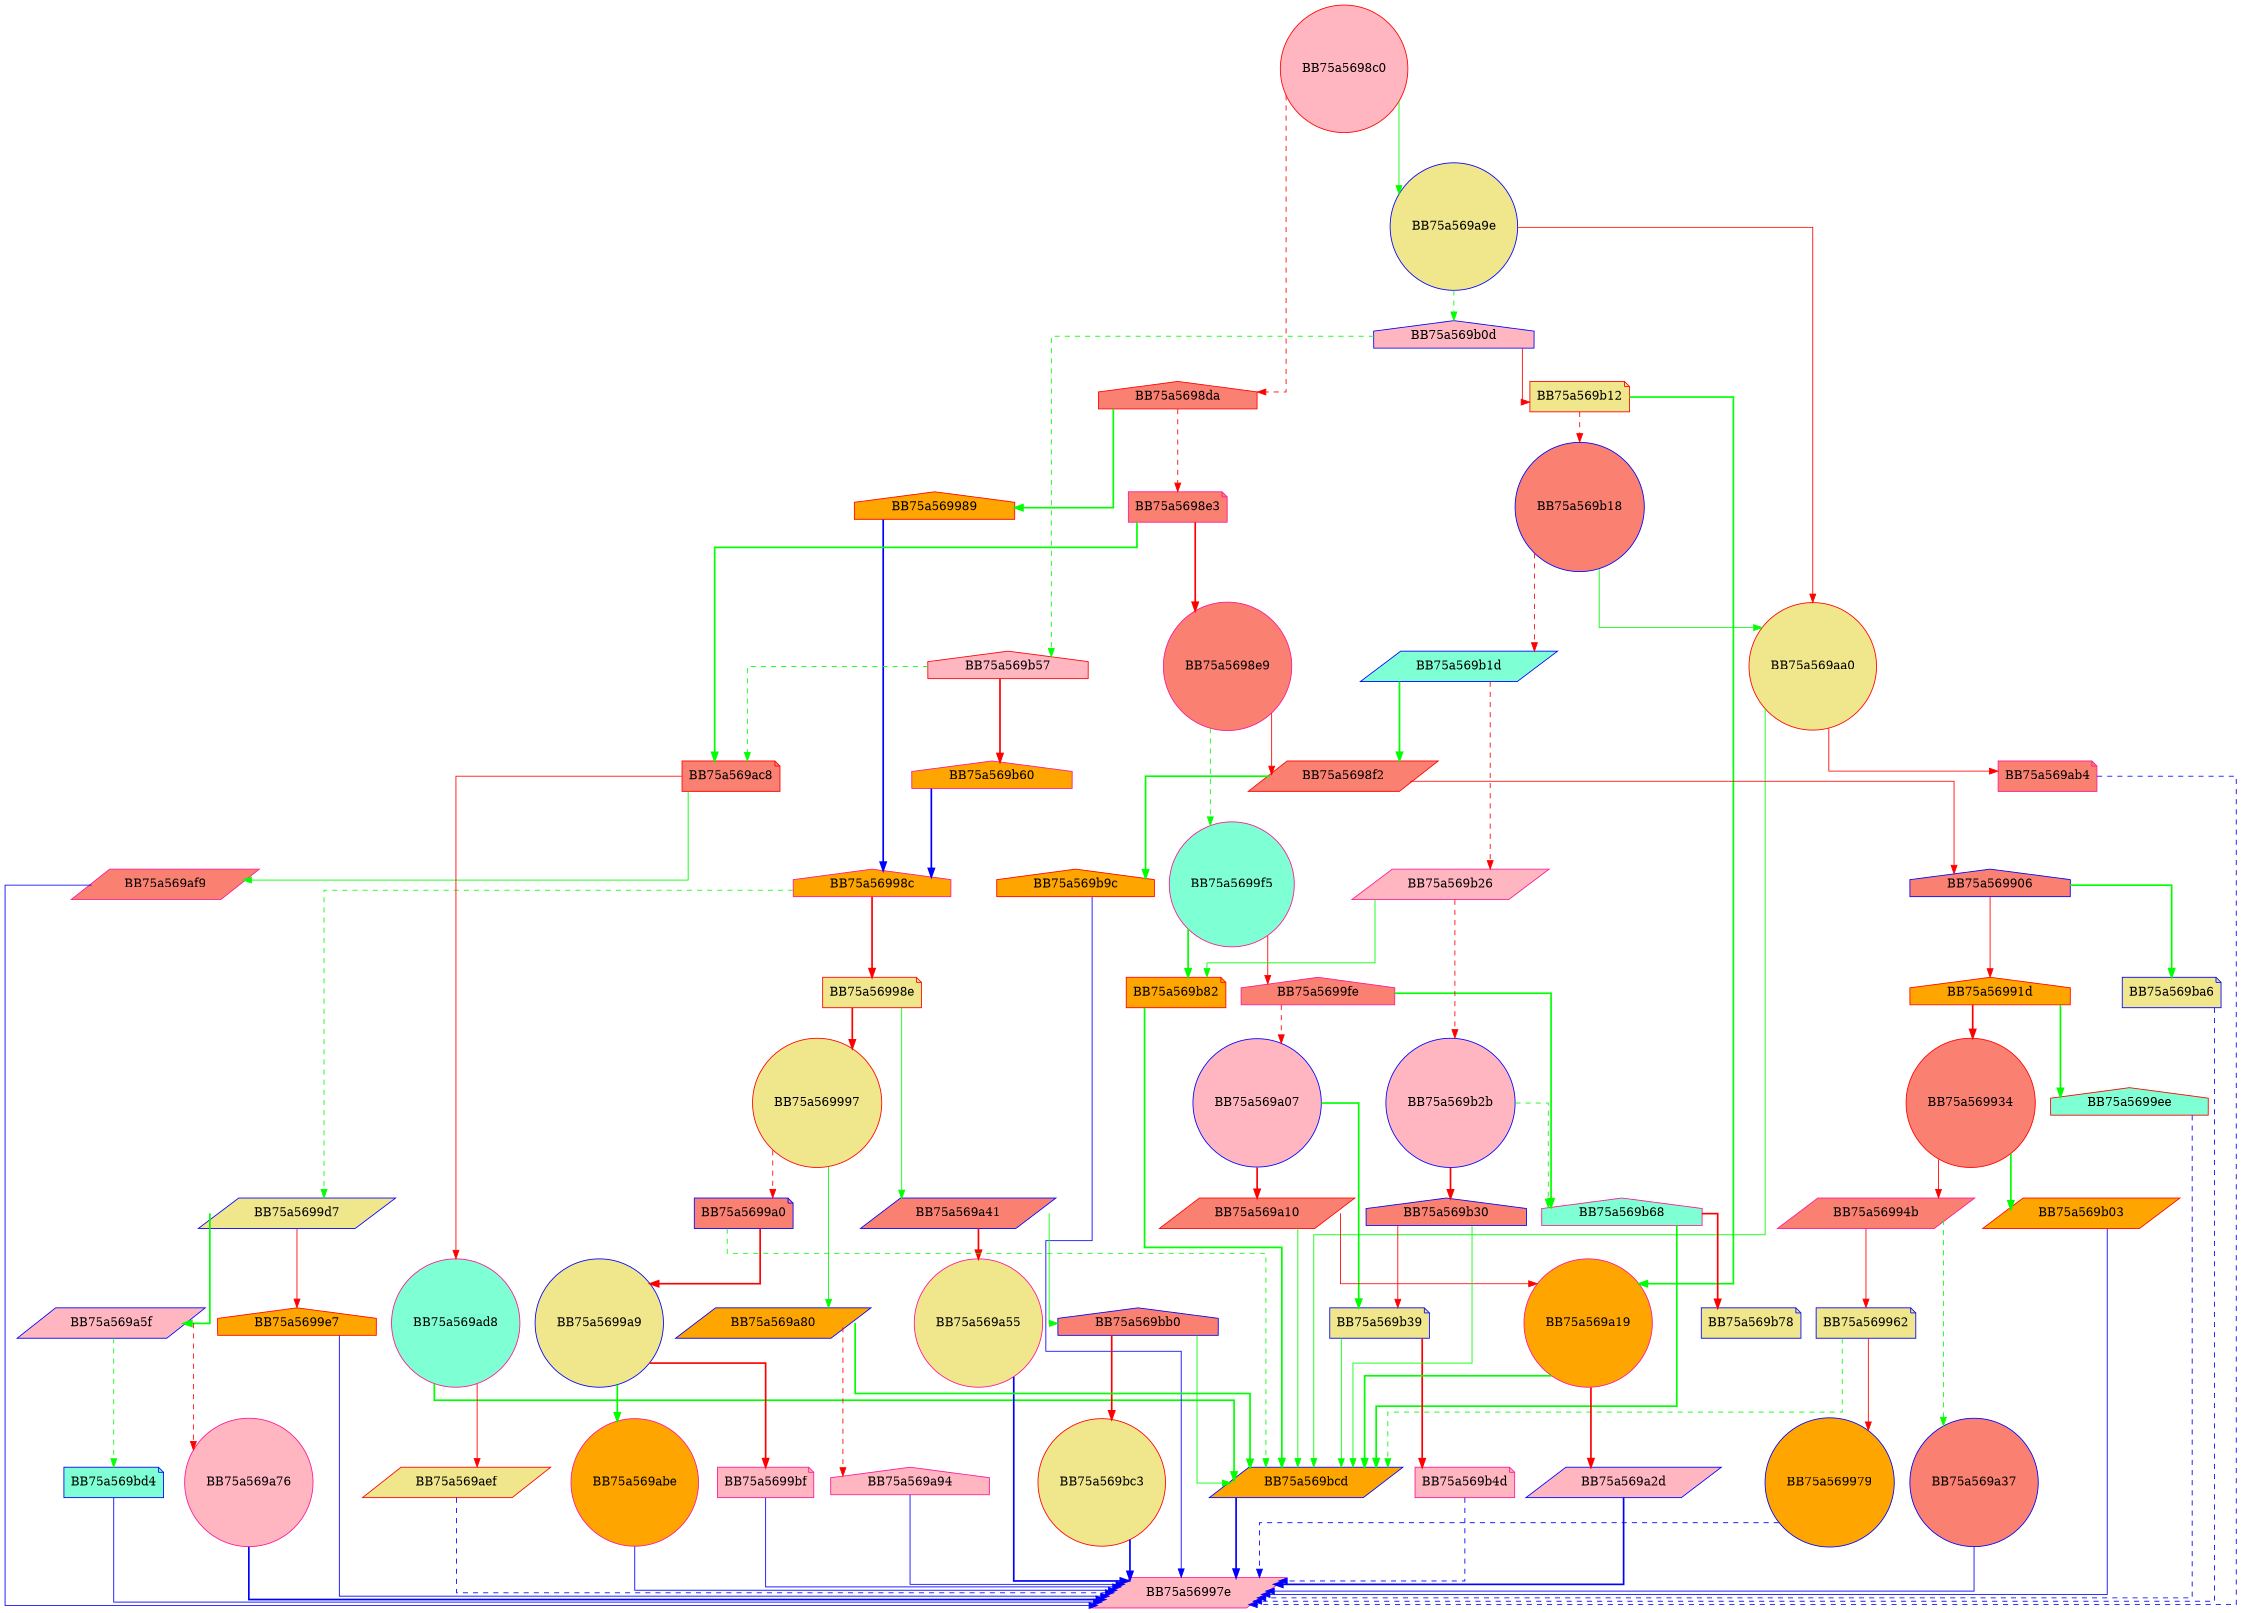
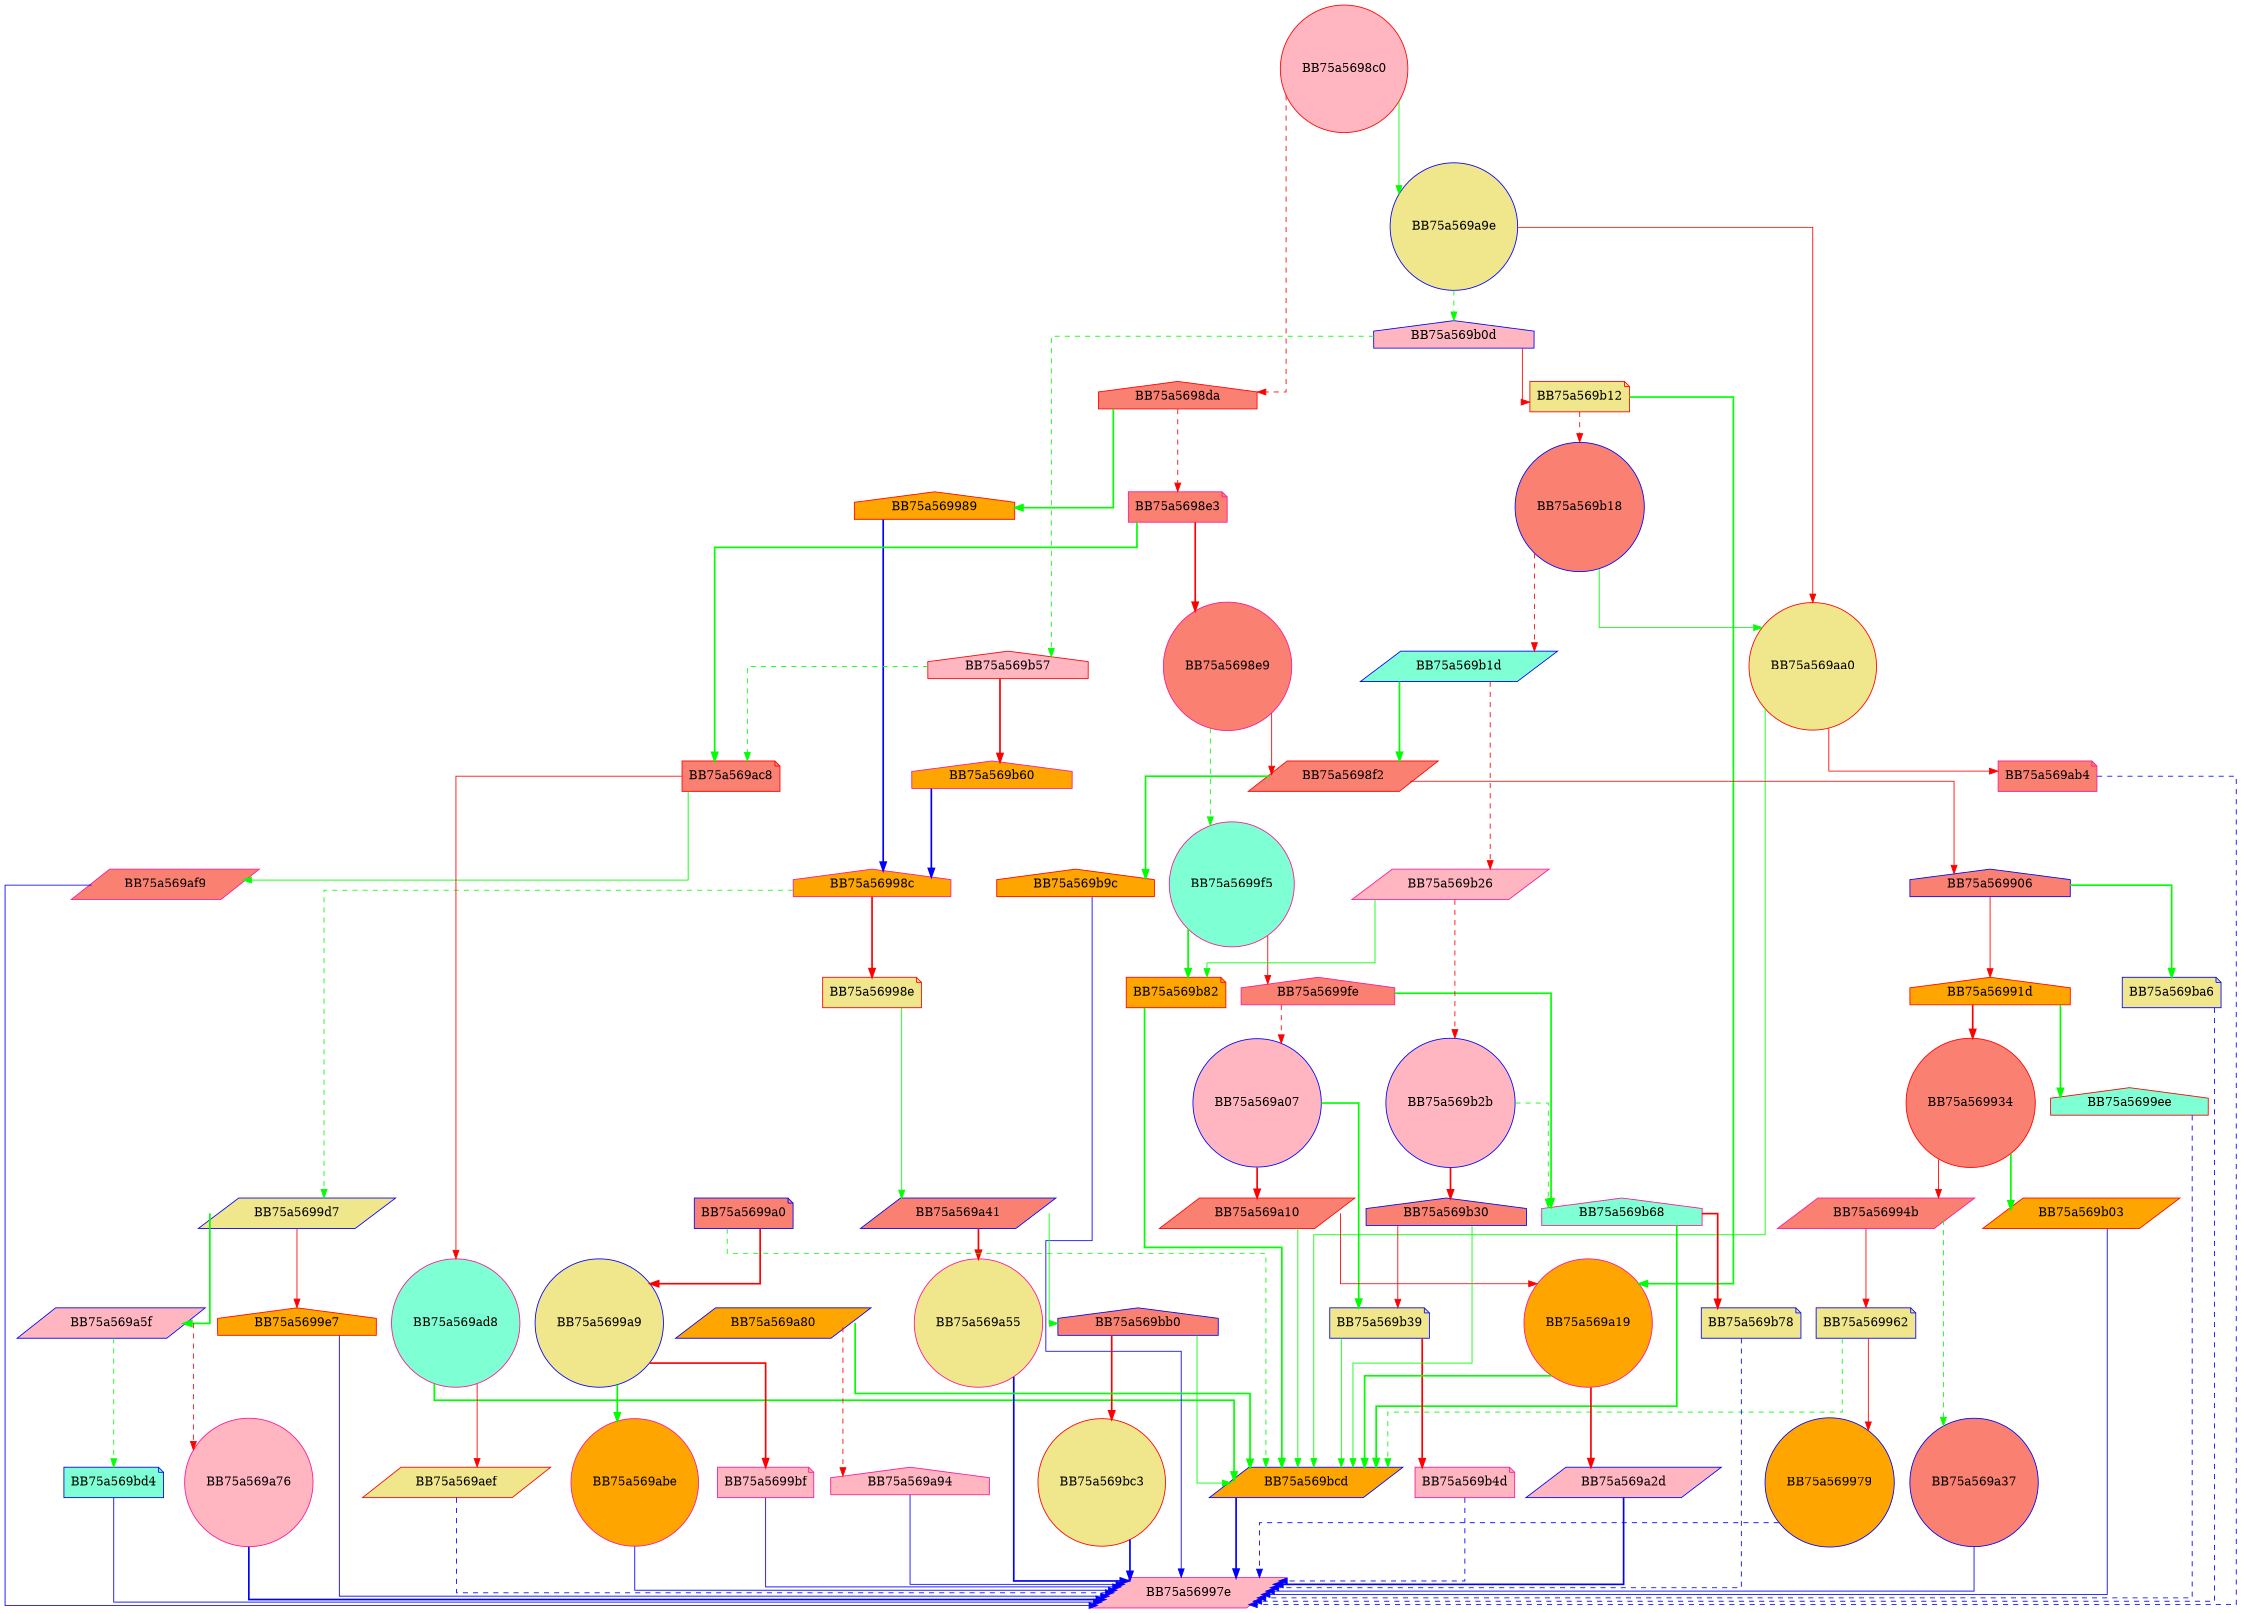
(817, 1103) -> none
none -> (1741, 1570)
